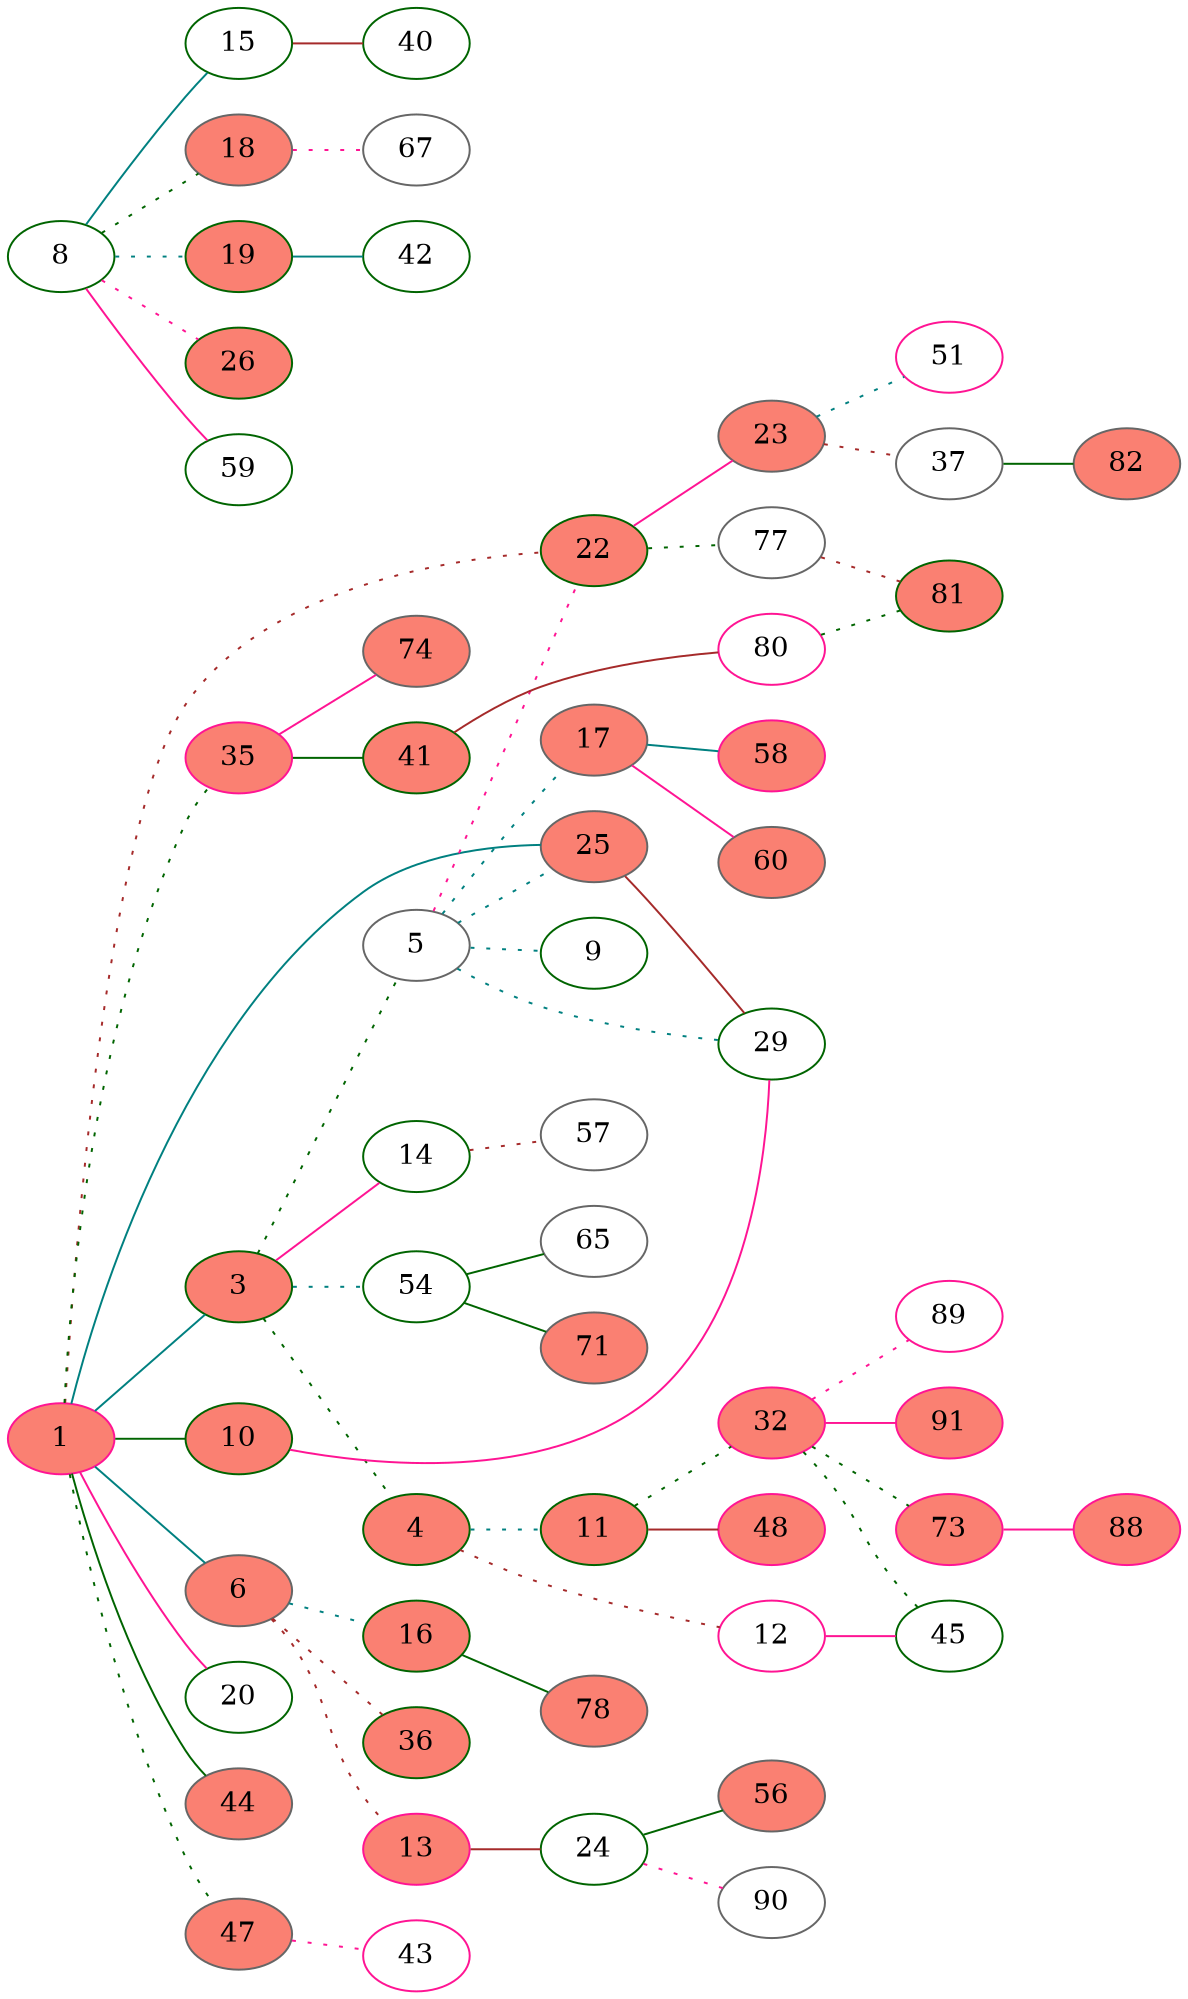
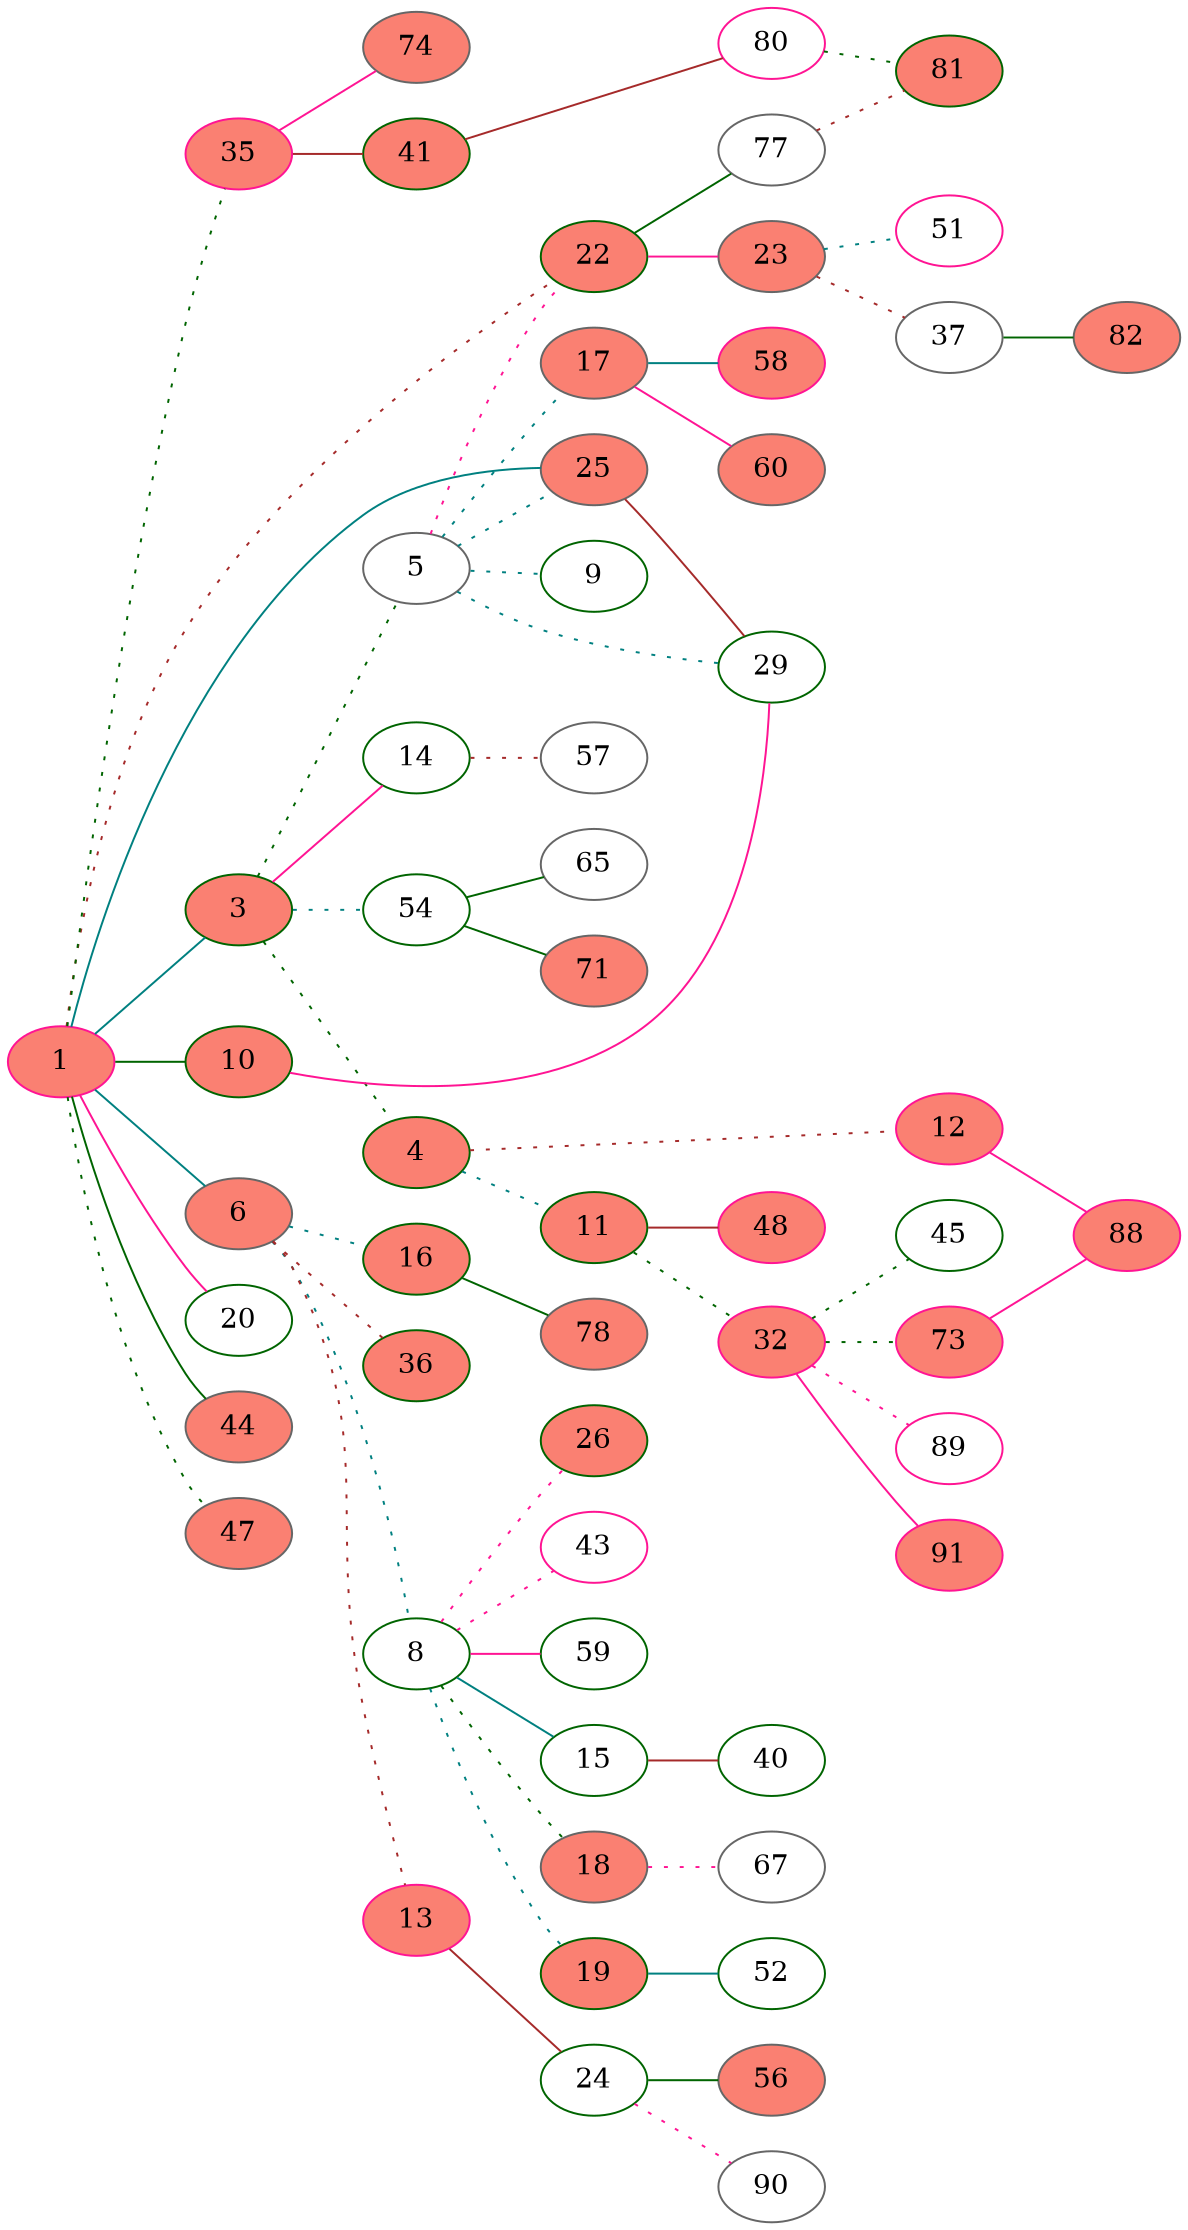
(416, 257) -> (772, 1974)
(683, 547) -> (683, 203)
(328, 758) -> (328, 154)
none -> (360, 1422)
(772, 1636) -> (949, 1129)
(861, 1636) -> (1038, 1182)
(328, 1945) -> (505, 1601)
